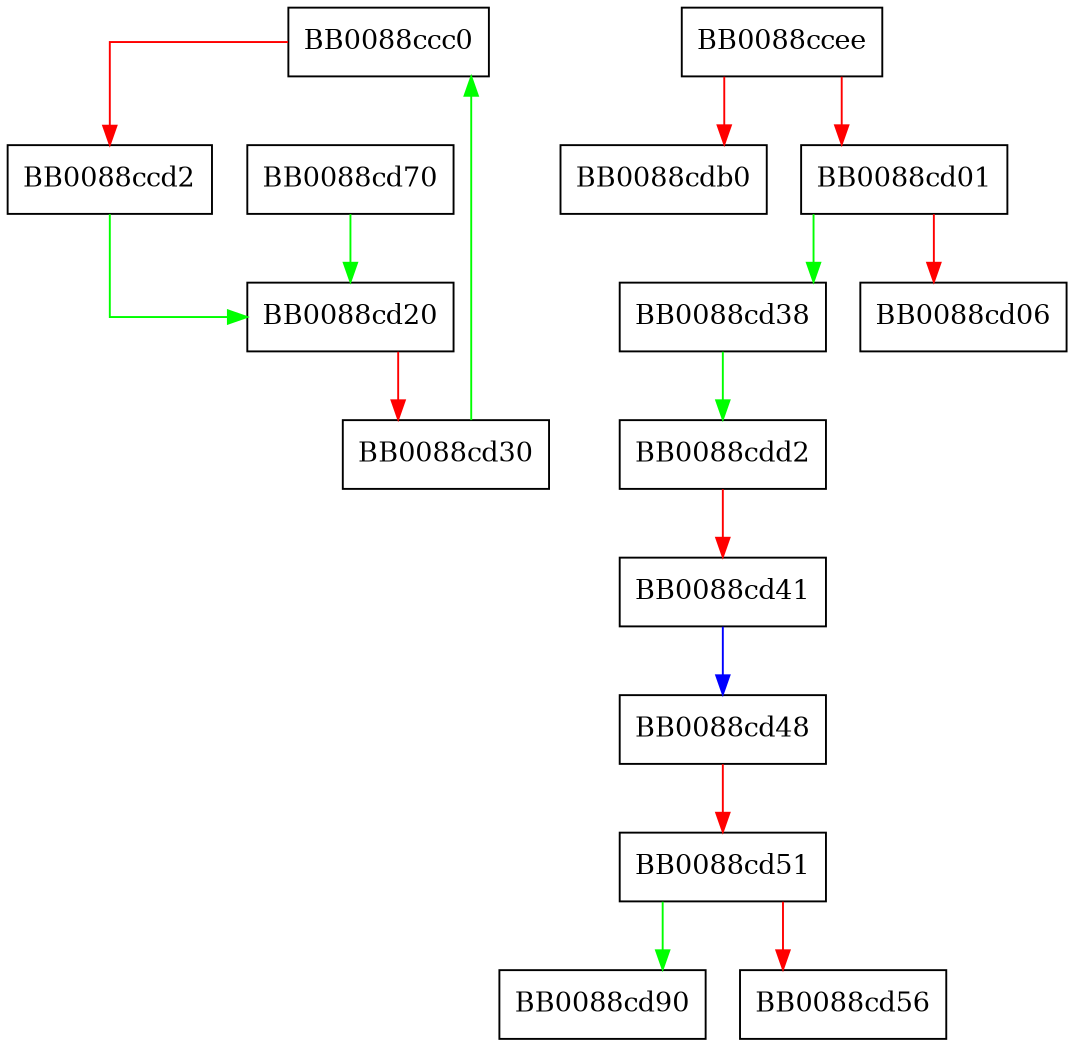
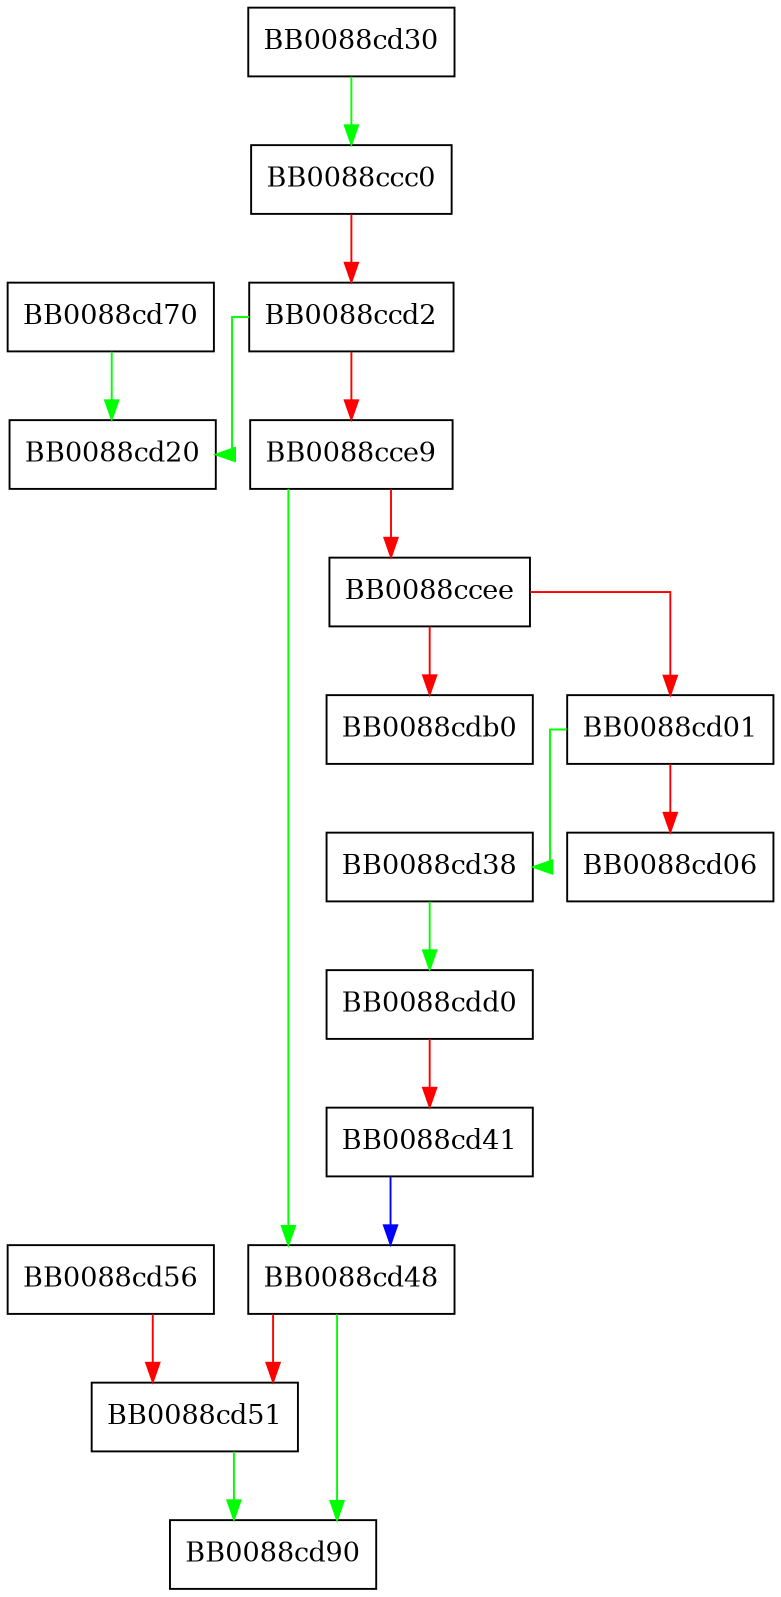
(398, 376) -> none
none -> (351, 455)
(723, 455) -> (430, 1005)
(783, 926) -> (153, 1338)
none -> (337, 1408)
